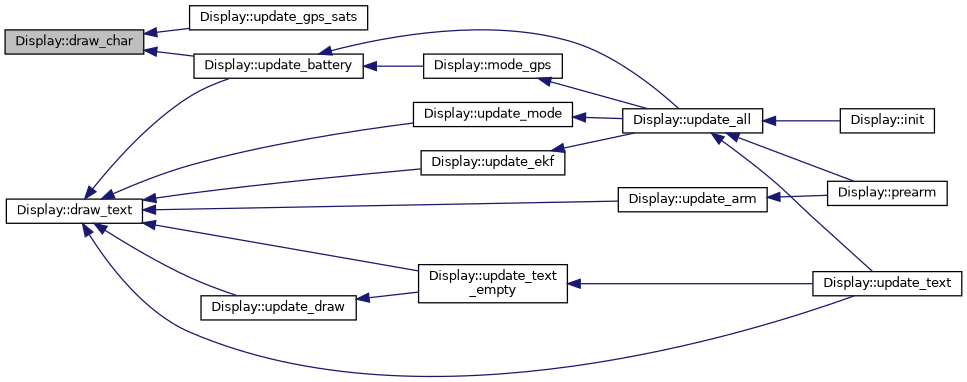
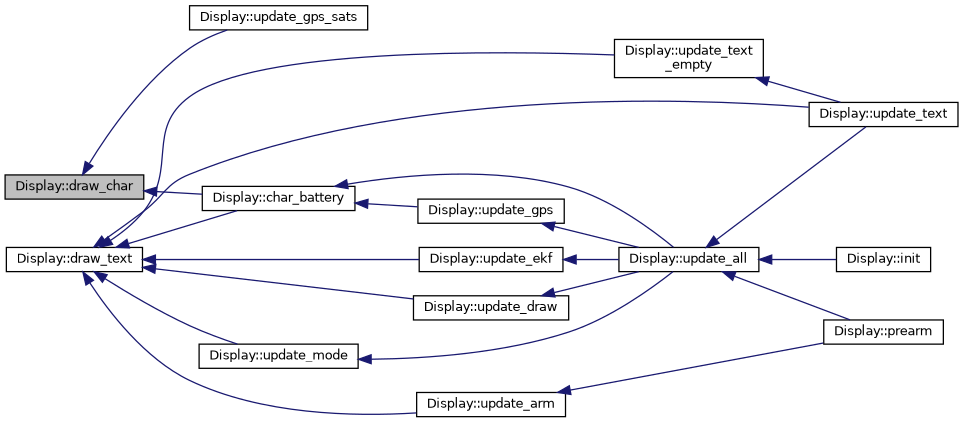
(279, 66) -> (279, 198)
(493, 66) -> (491, 211)
(394, 295) -> (596, 282)
